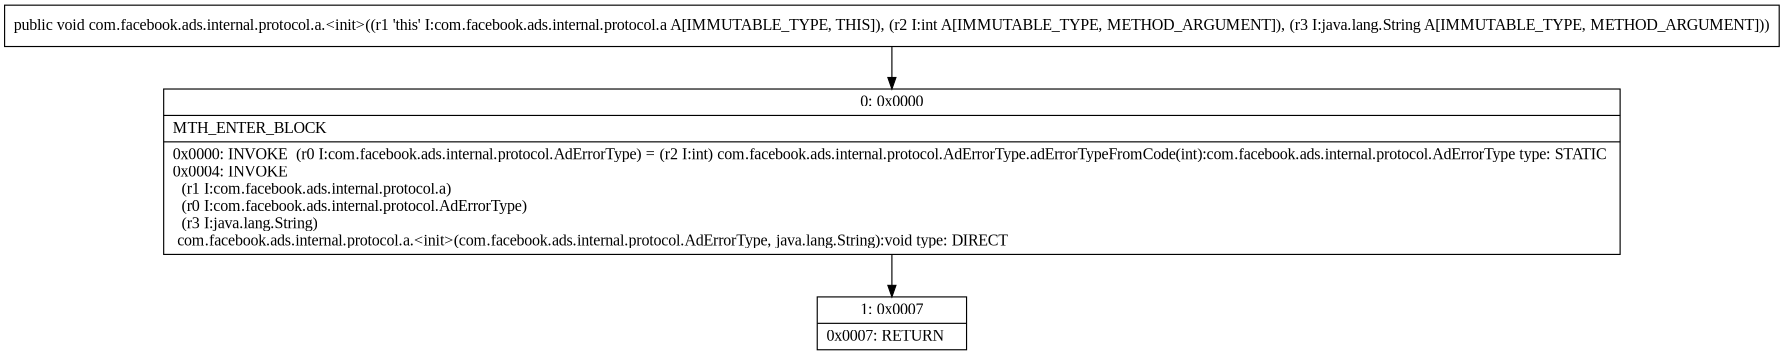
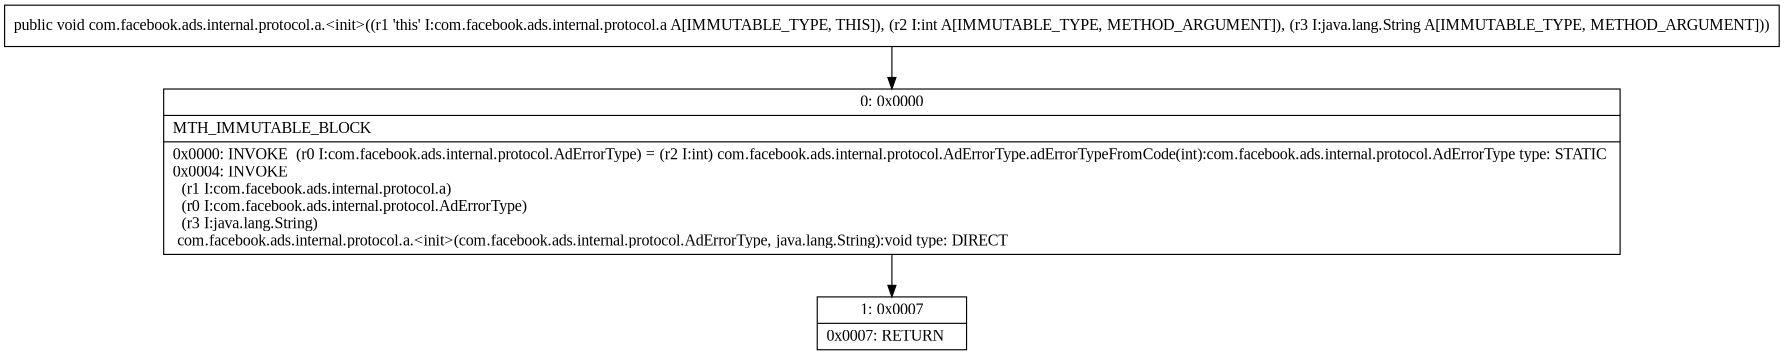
(250, 128) -> (272, 128)
